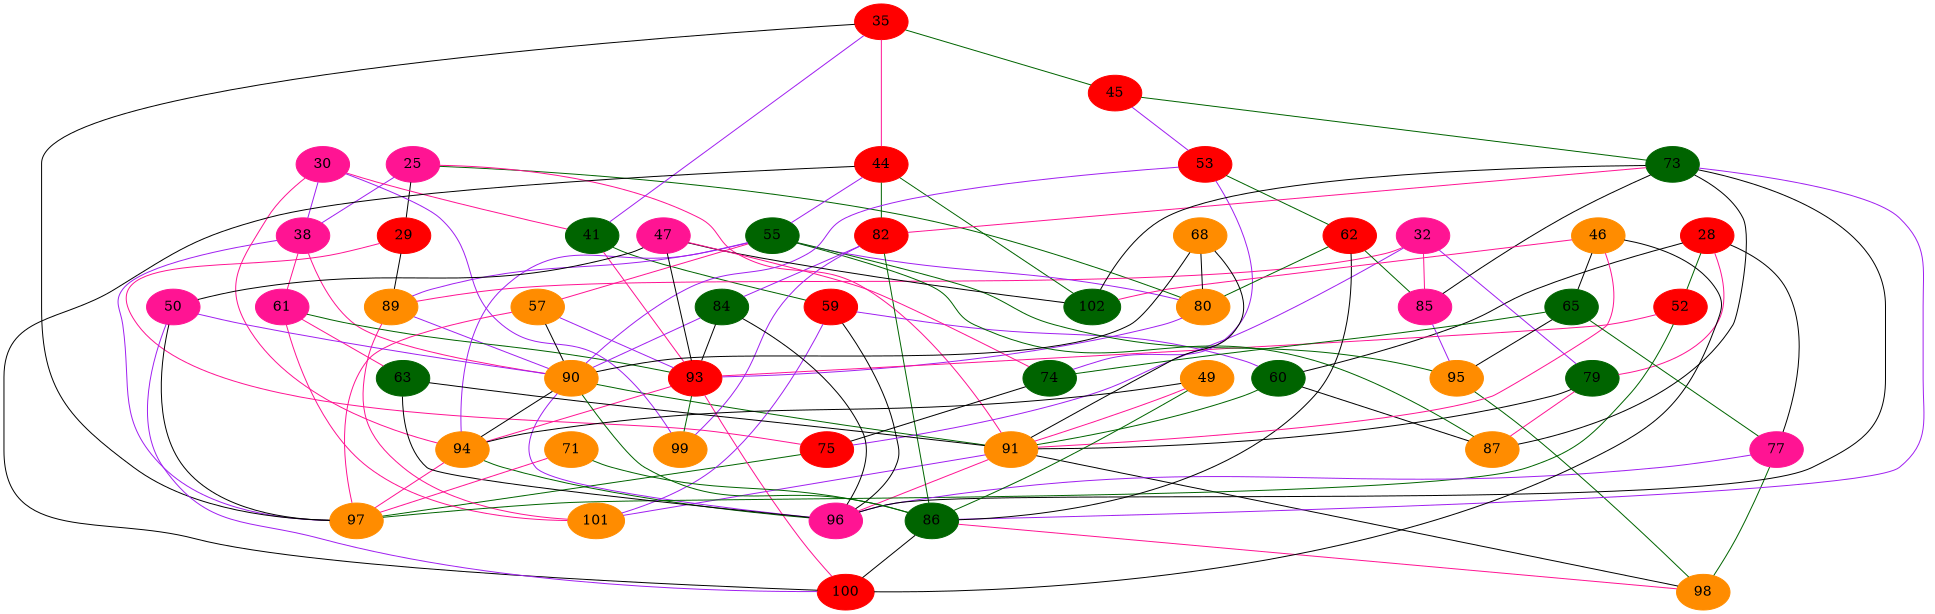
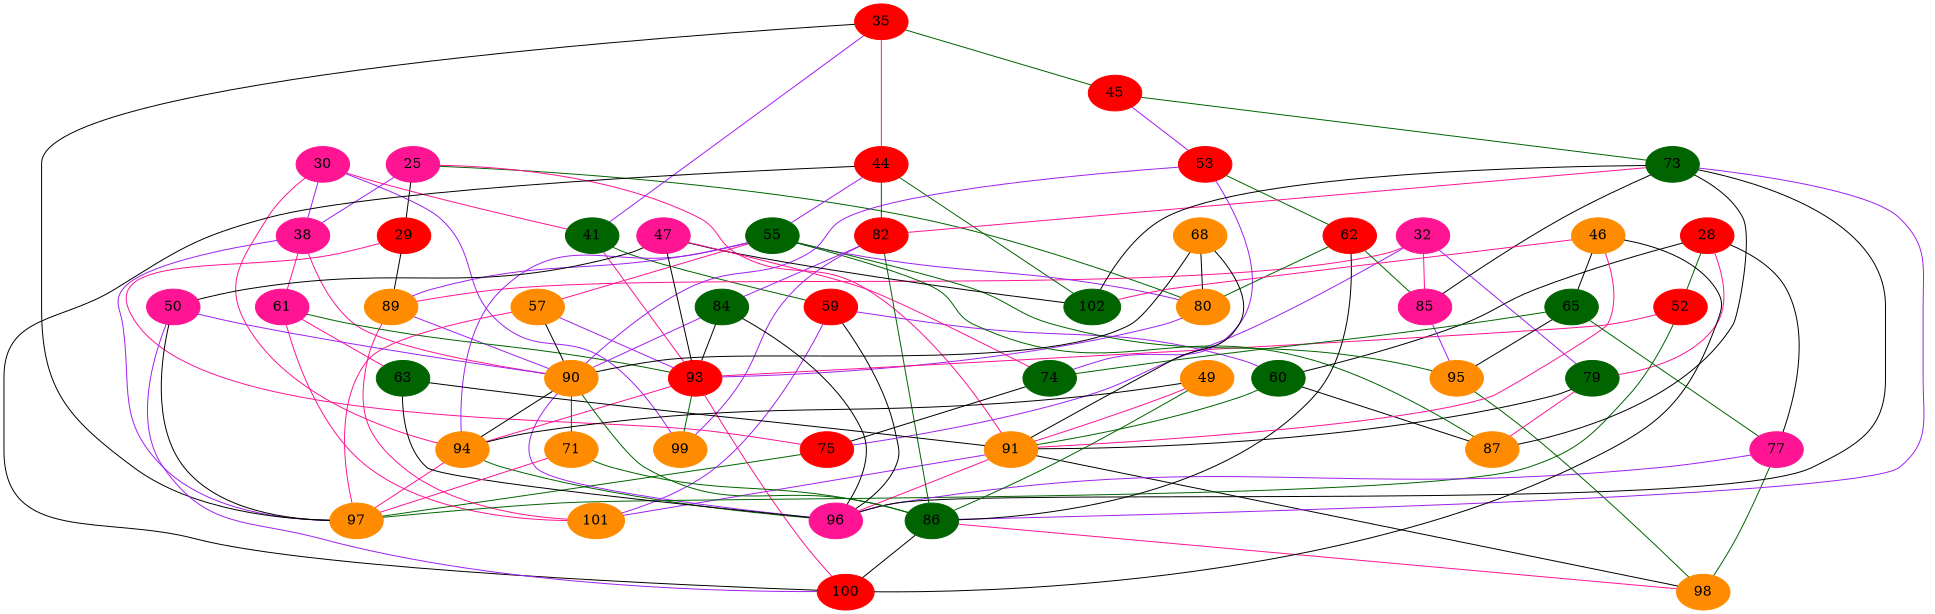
(791, 417) -> (571, 410)
